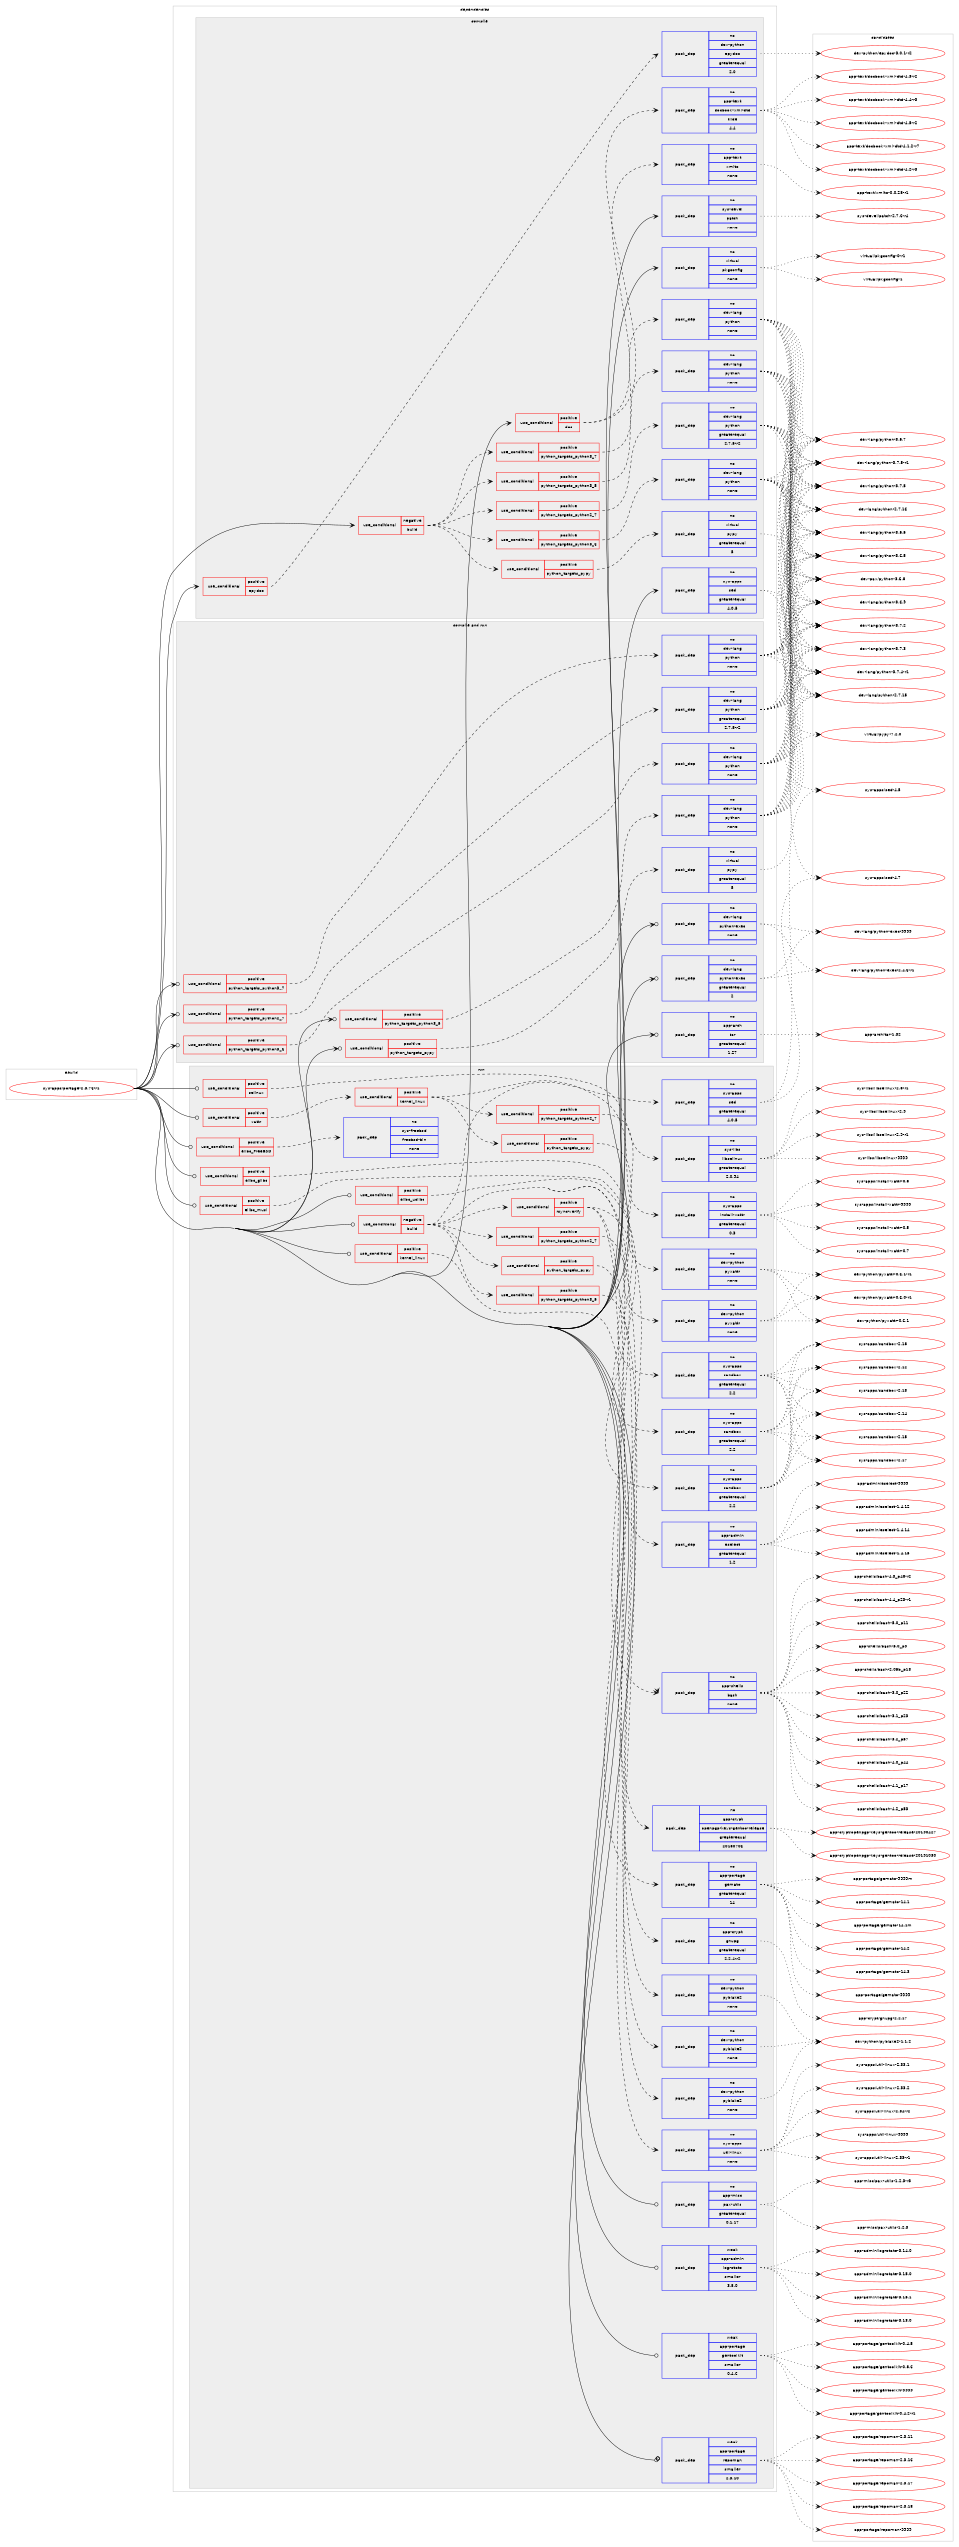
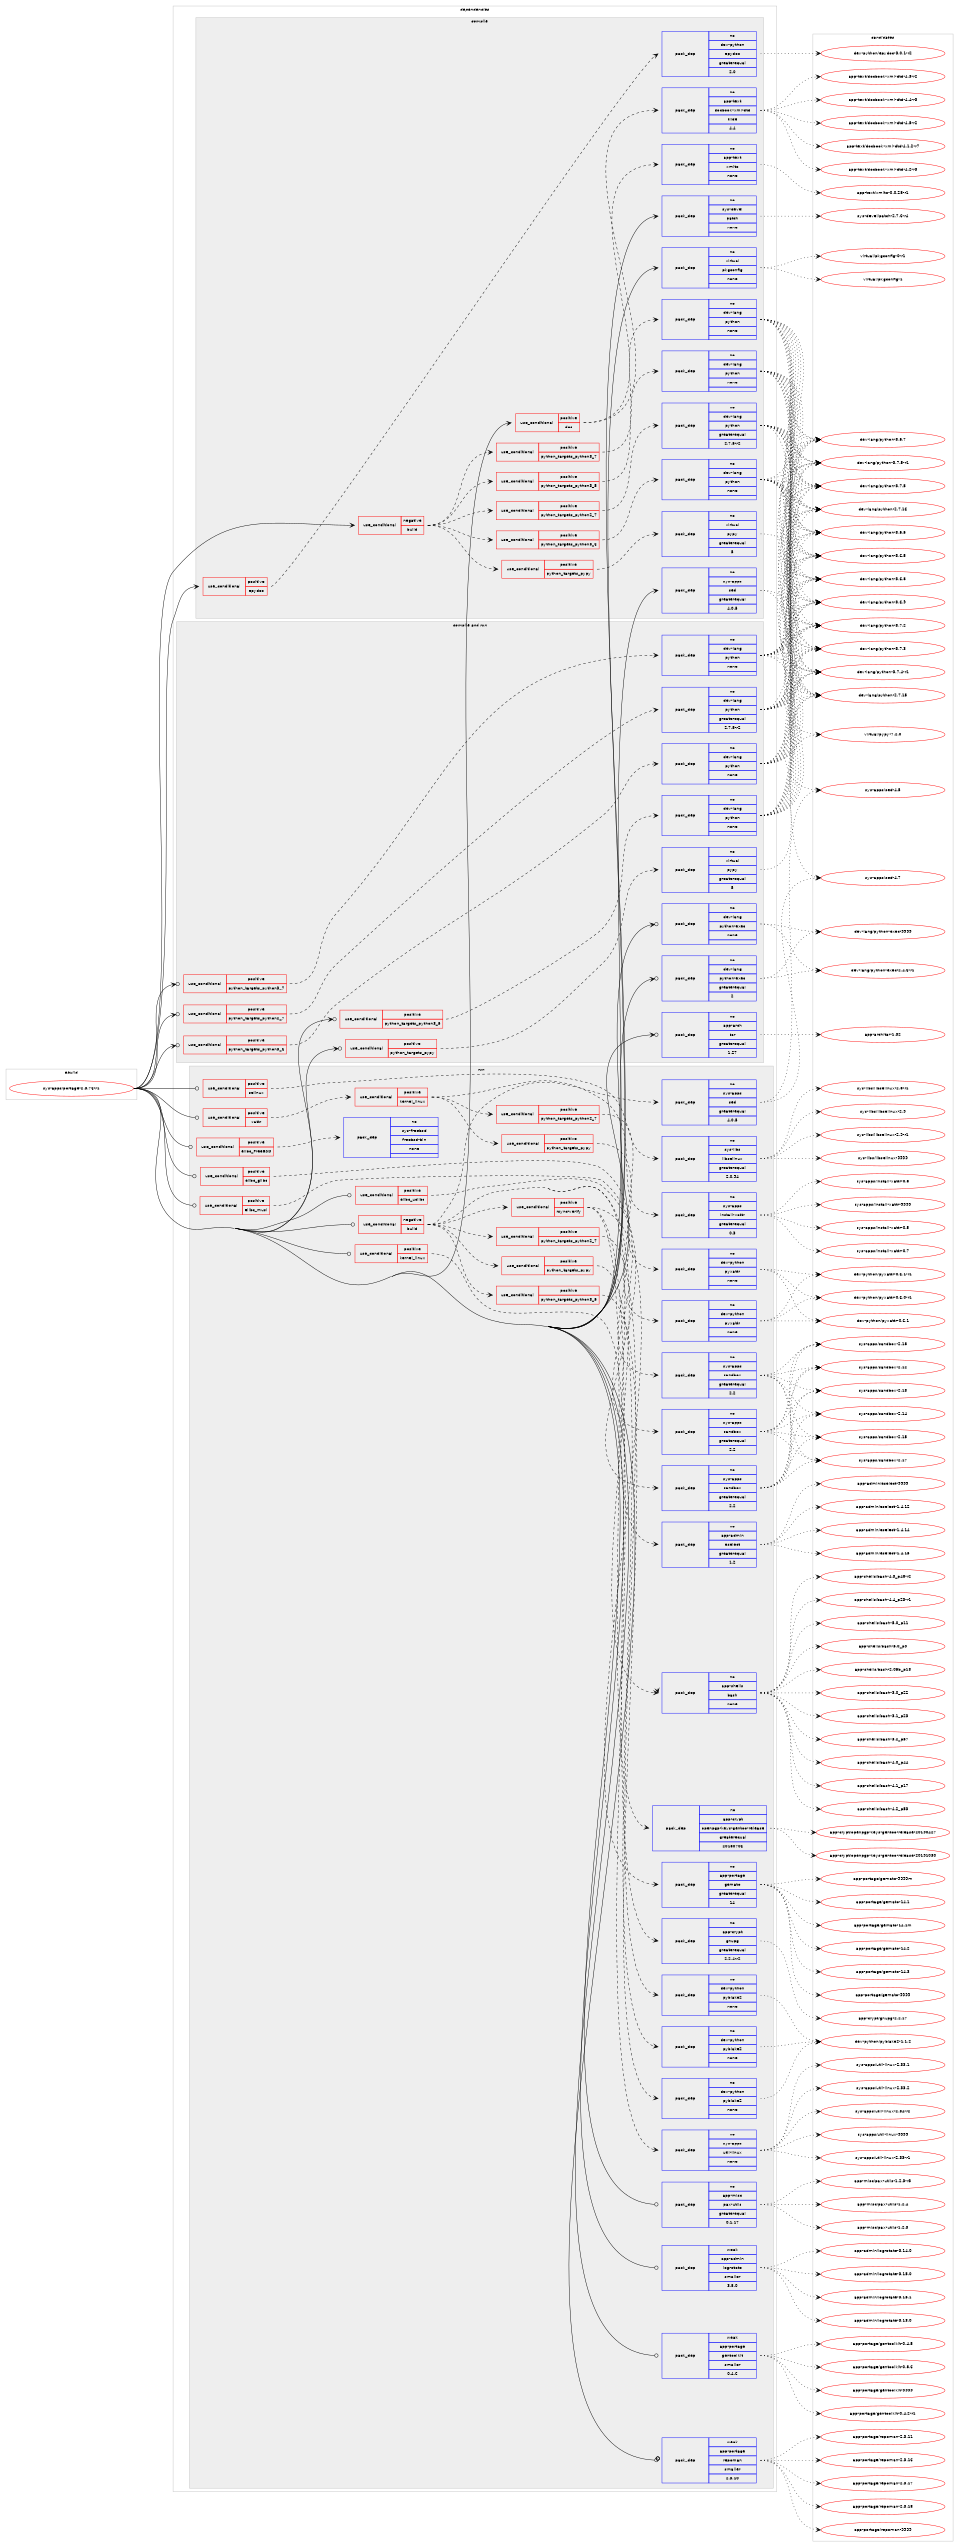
(883, 579) -> (883, 579)
none -> (883, 2204)
